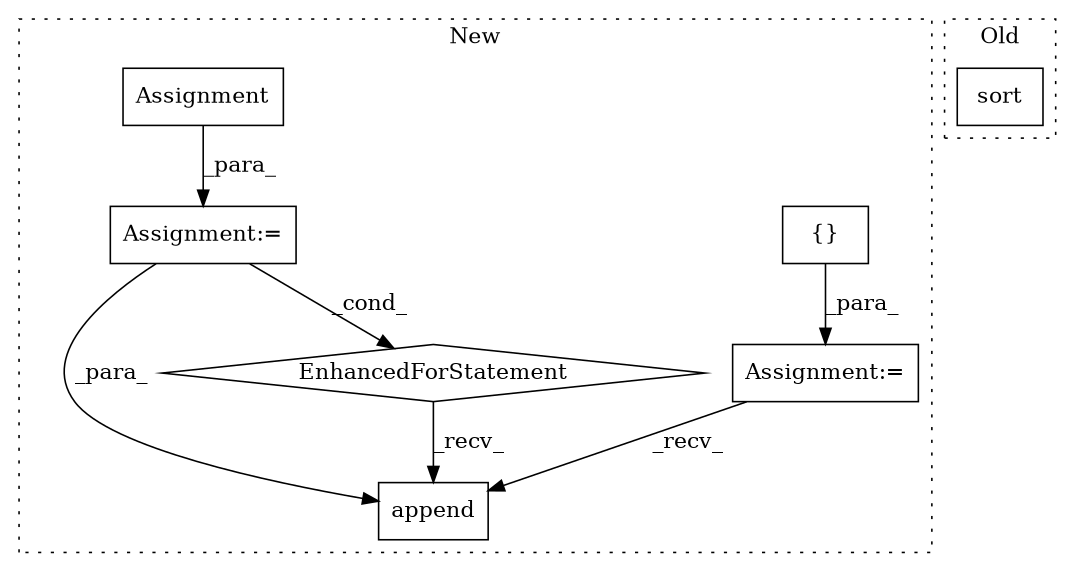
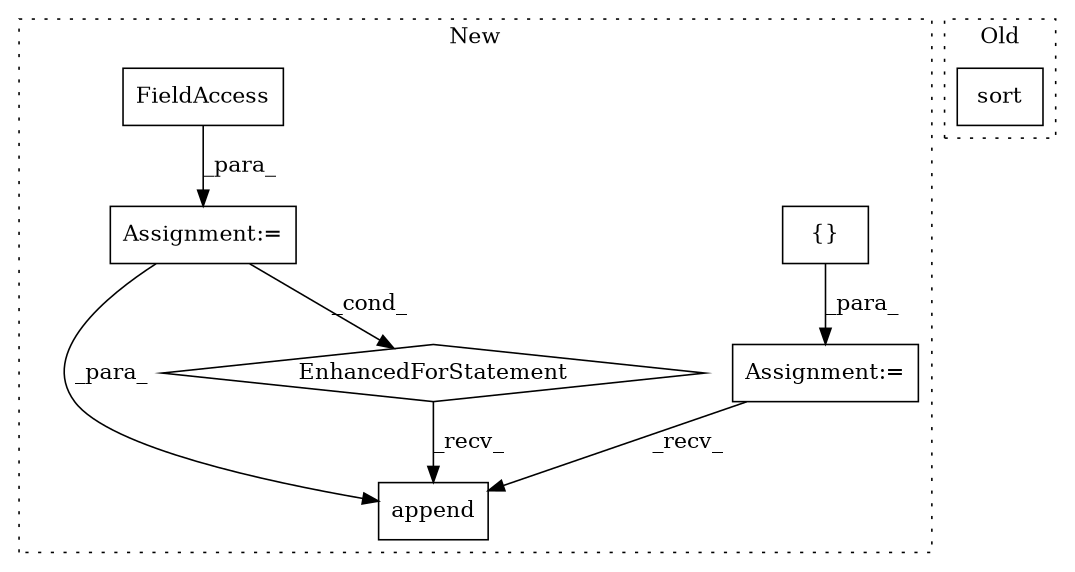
(203, 97) -> (203, 97)
